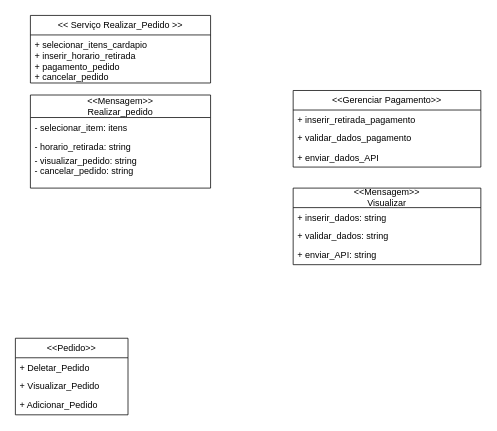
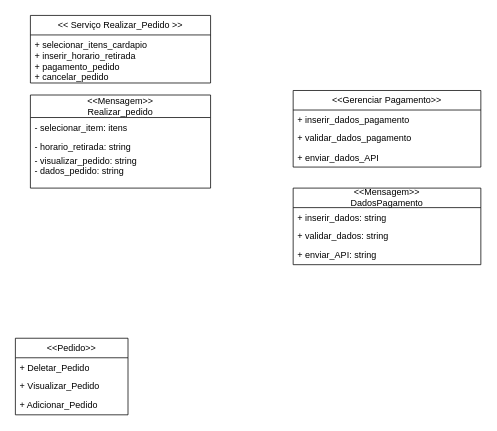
(363, 121) -> (357, 121)
(94, 166) -> (94, 166)
(387, 198) -> (387, 198)
